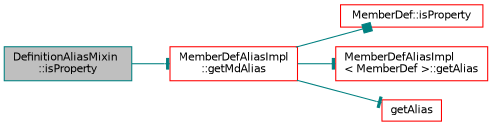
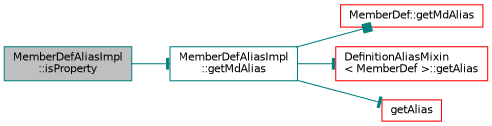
(412, 16) -> (412, 16)
(68, 64) -> (68, 64)
(234, 64) -> (234, 64)
(412, 64) -> (412, 64)
